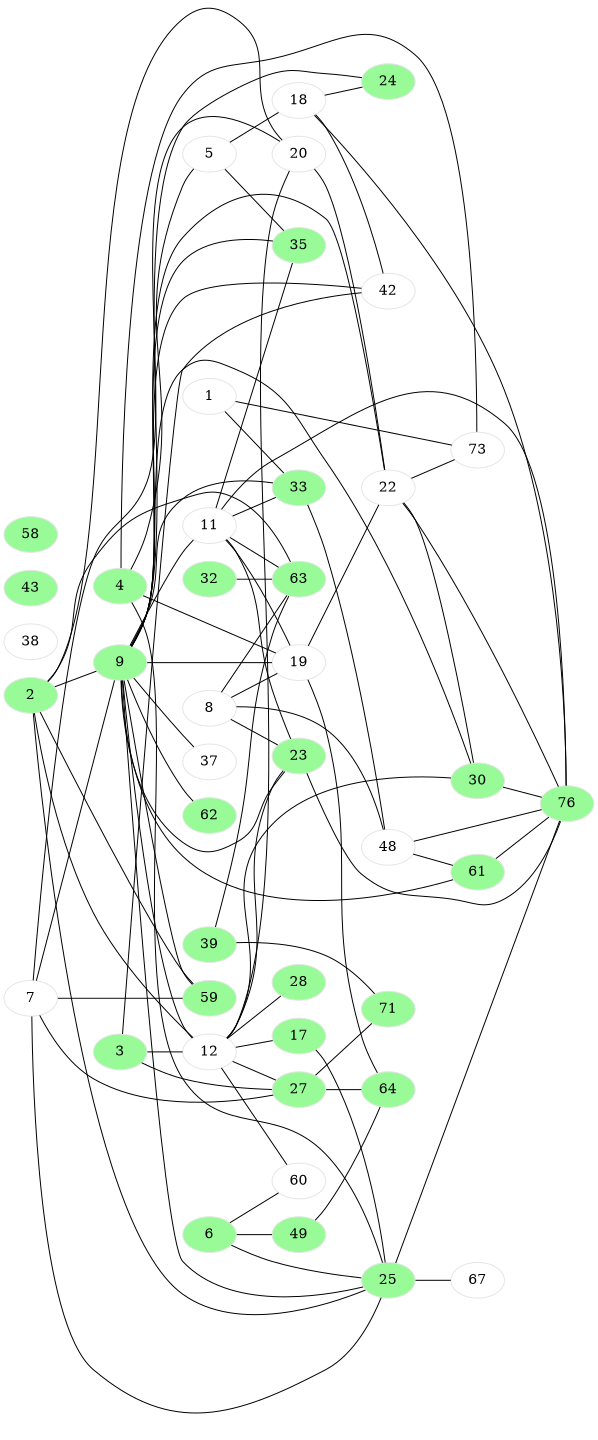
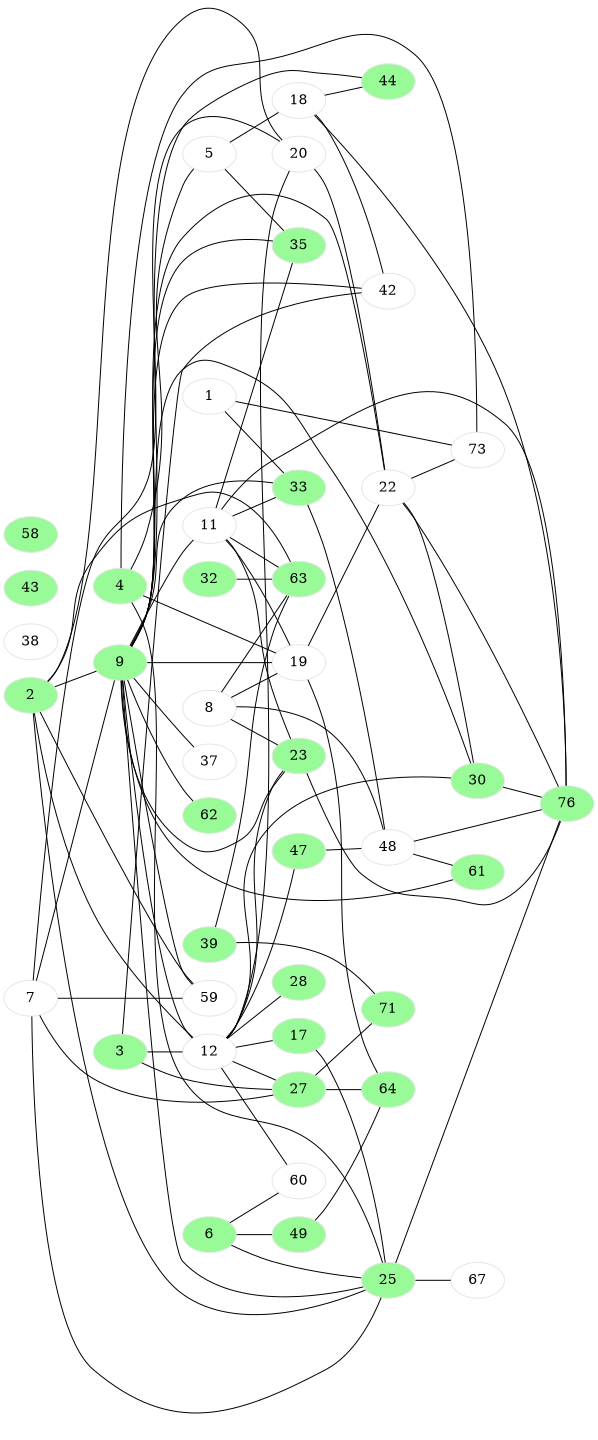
(388, 82) -> (388, 82)
(522, 838) -> none
none -> (299, 851)
(210, 998) -> (210, 998)
